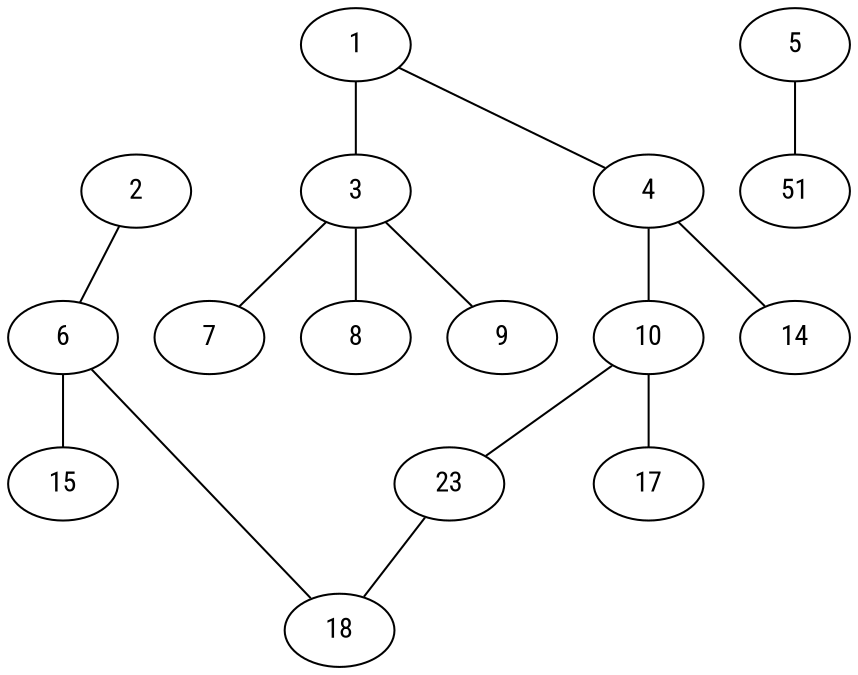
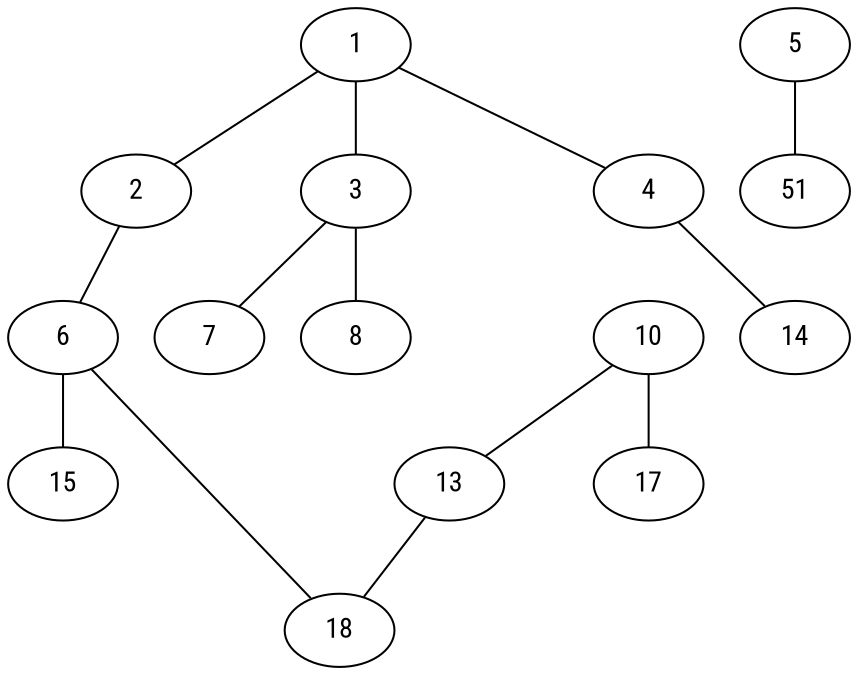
none -> (246, 118)
(649, 265) -> none
(502, 338) -> none
(449, 484) -> (449, 484)
